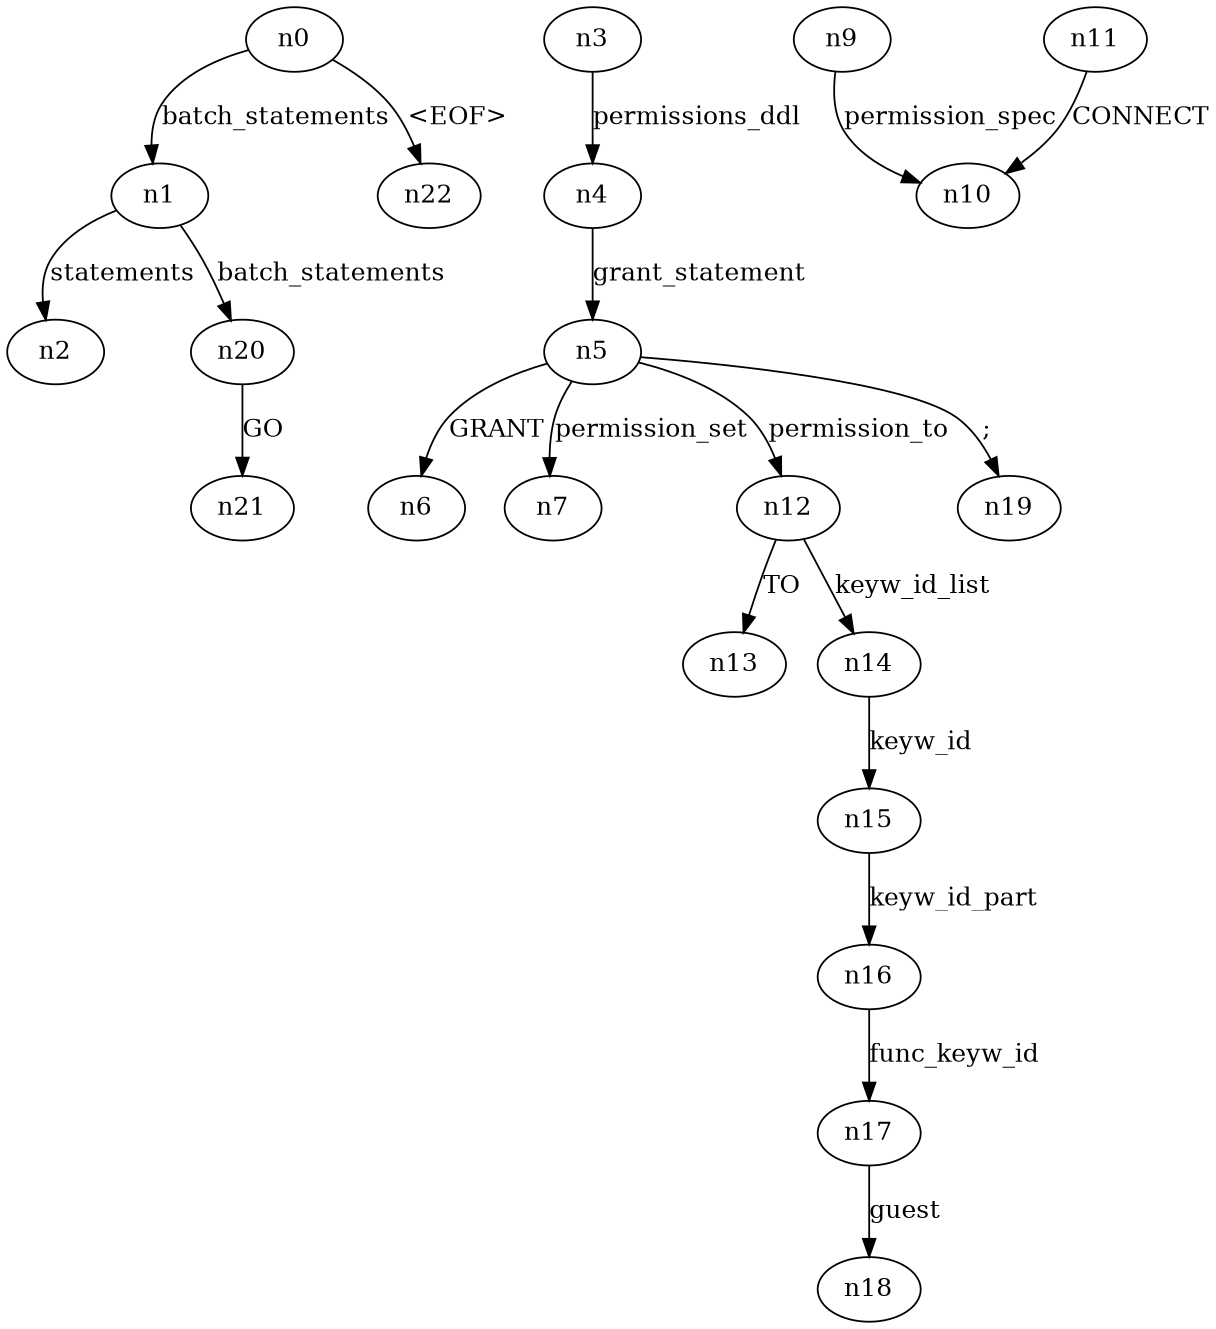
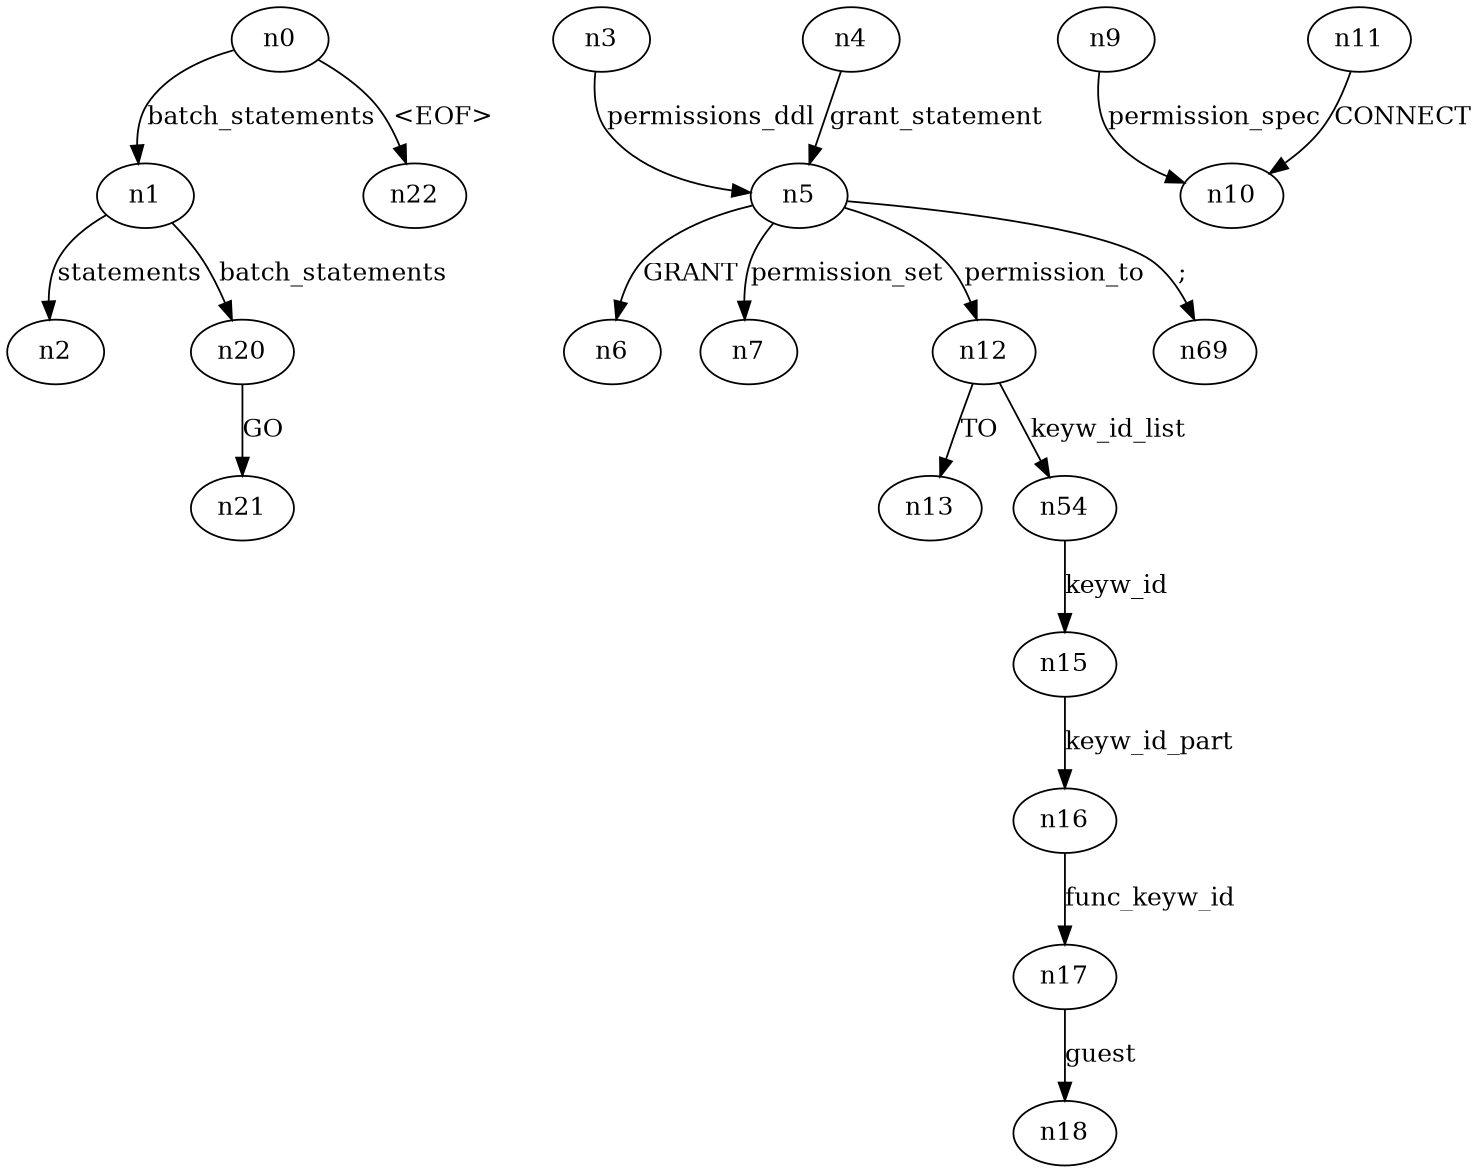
(593, 109) -> (636, 158)
(1009, 508) -> (1205, 352)
(869, 664) -> (1065, 508)
